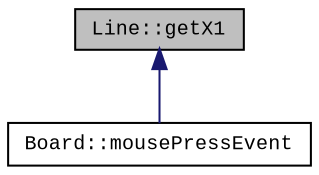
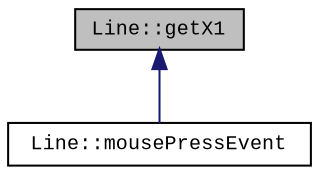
(160, 144) -> (160, 144)
